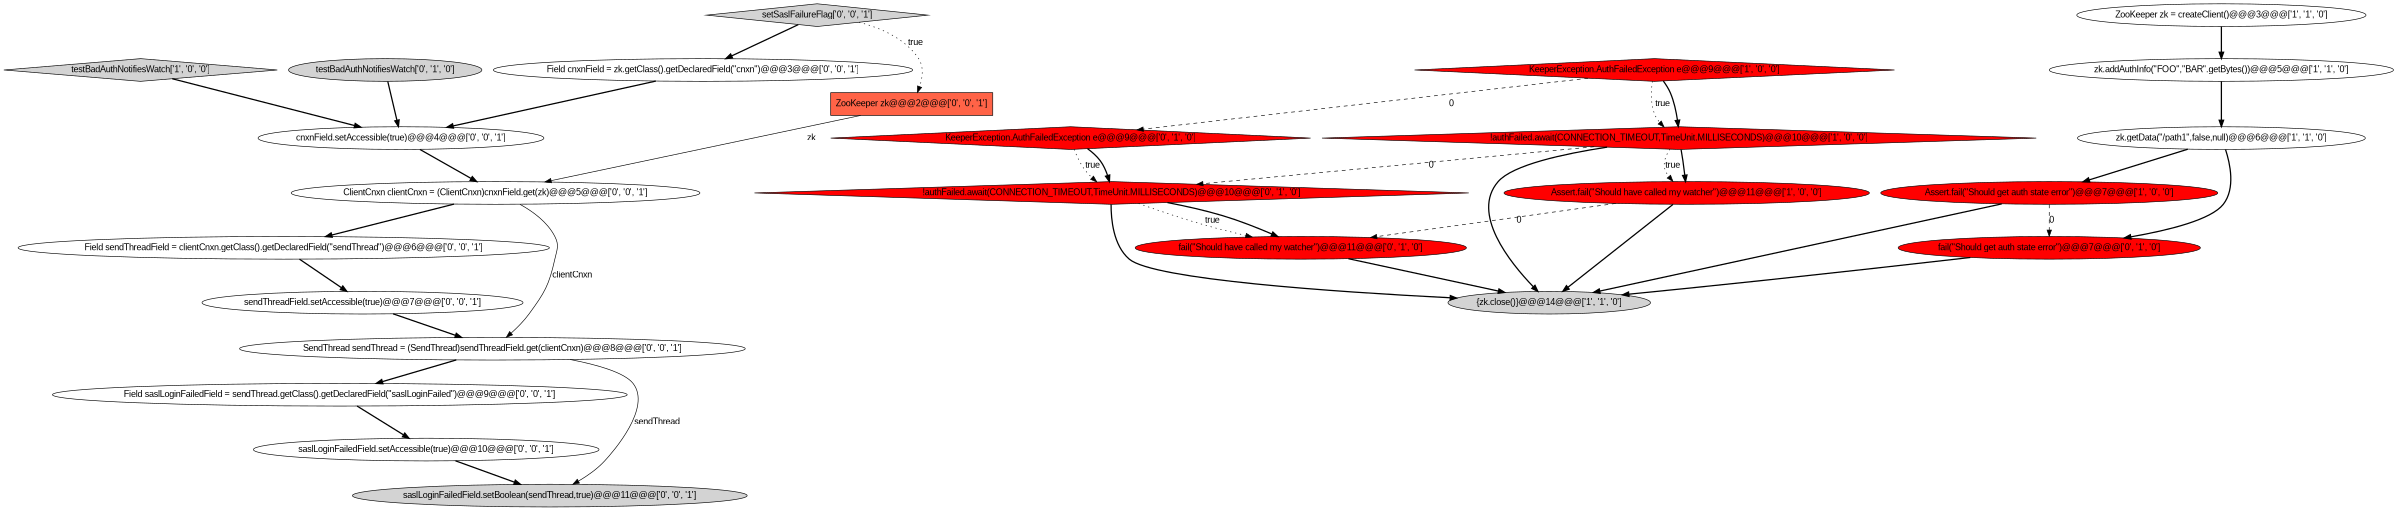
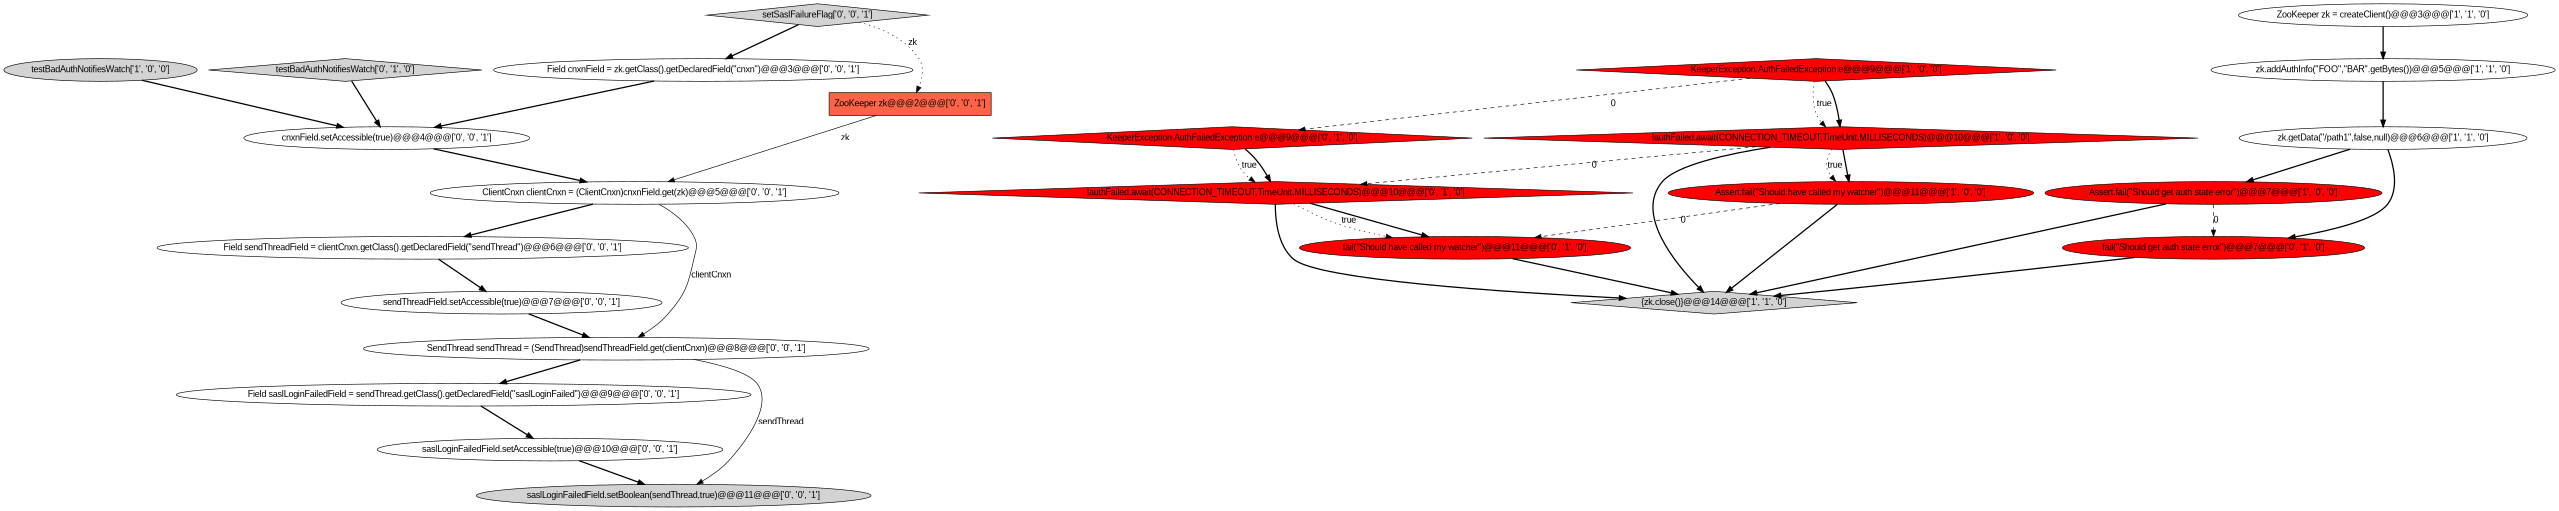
(916, 43) -> (913, 43)
(141, 70) -> (101, 70)
(385, 70) -> (345, 70)
(1549, 303) -> (1714, 303)
